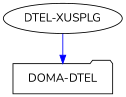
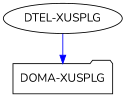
(63, 79) -> (63, 79)
